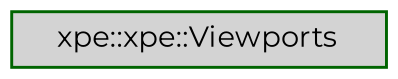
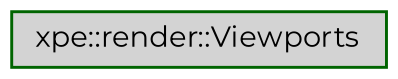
(199, 40) -> (199, 40)
